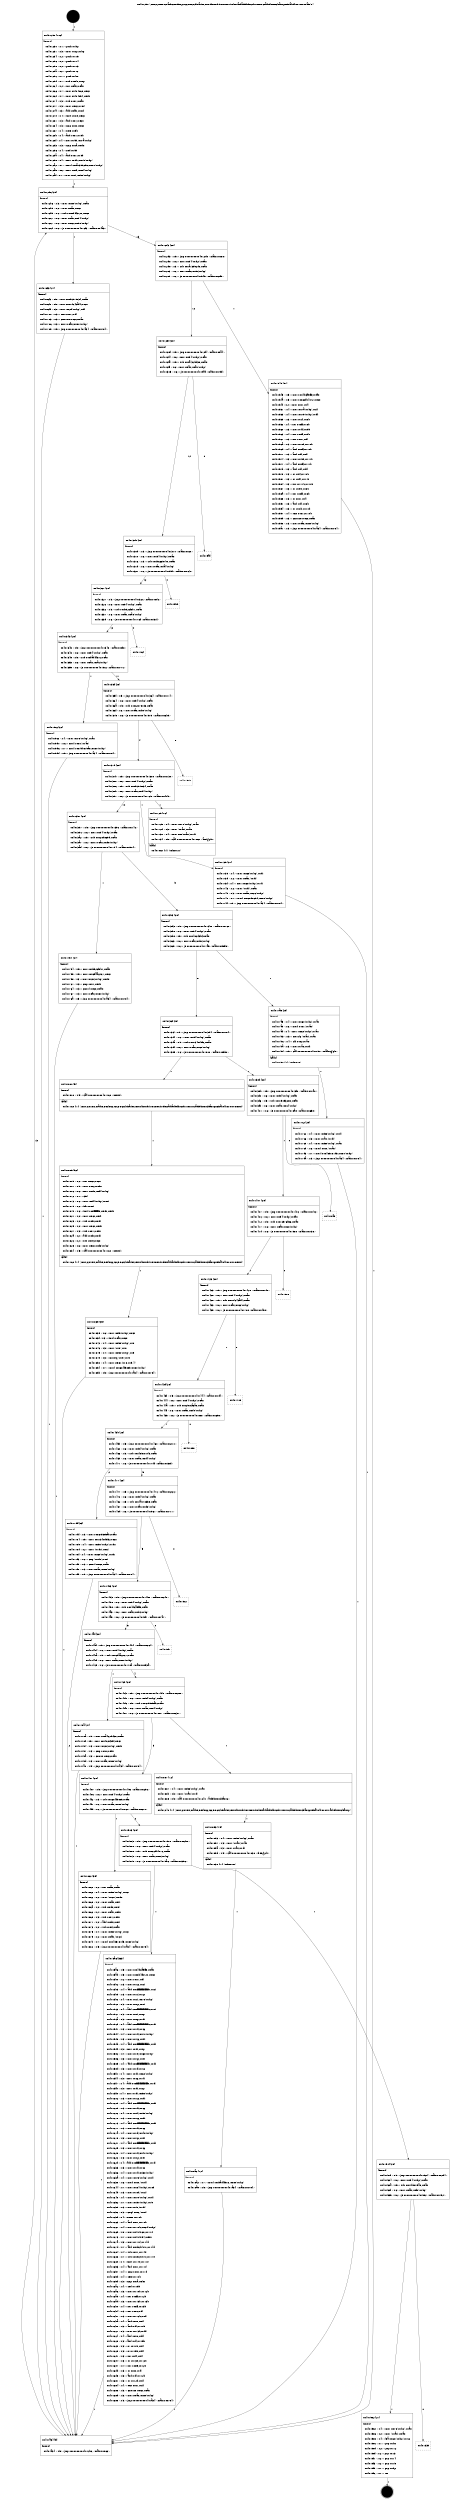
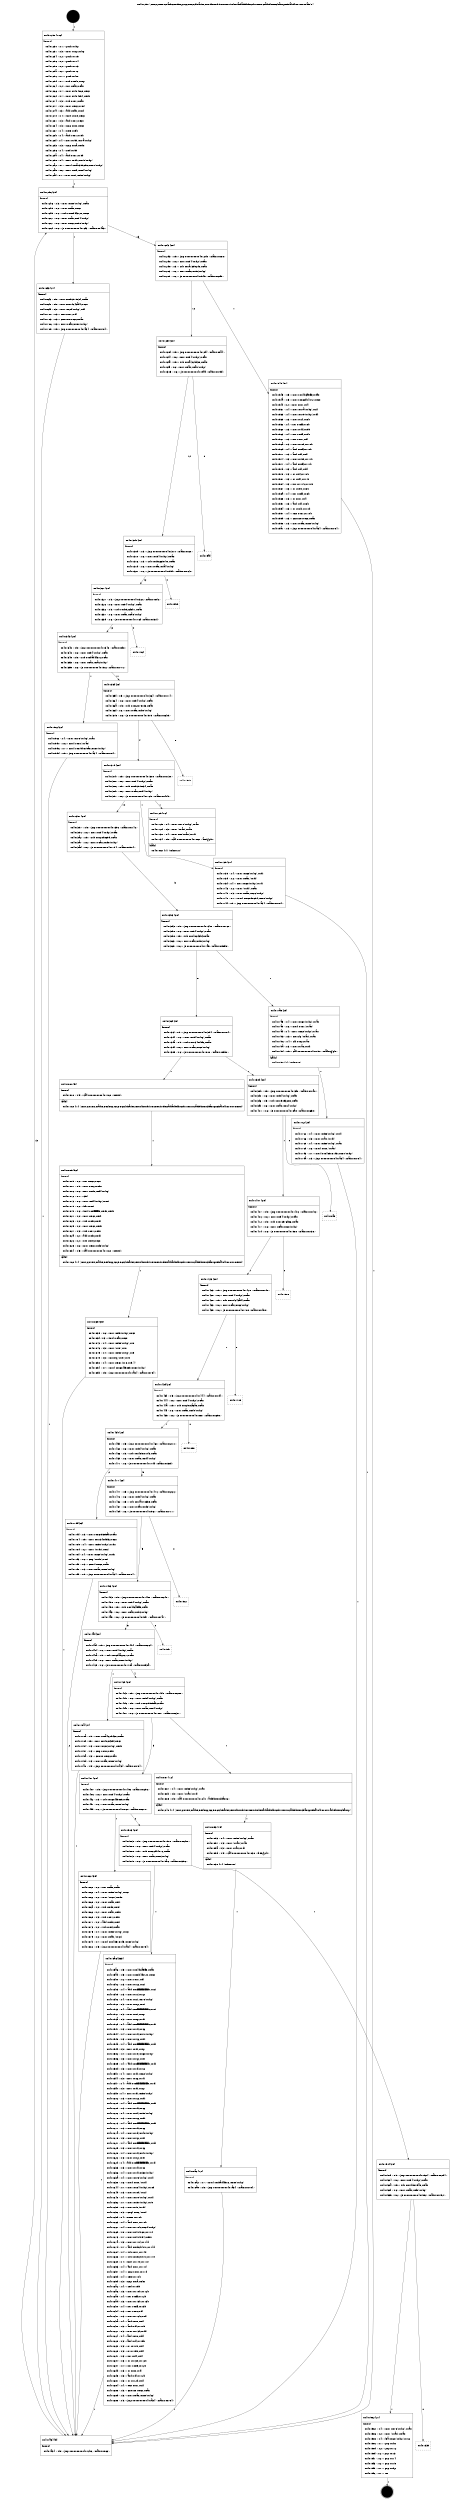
(95, 978) -> none
